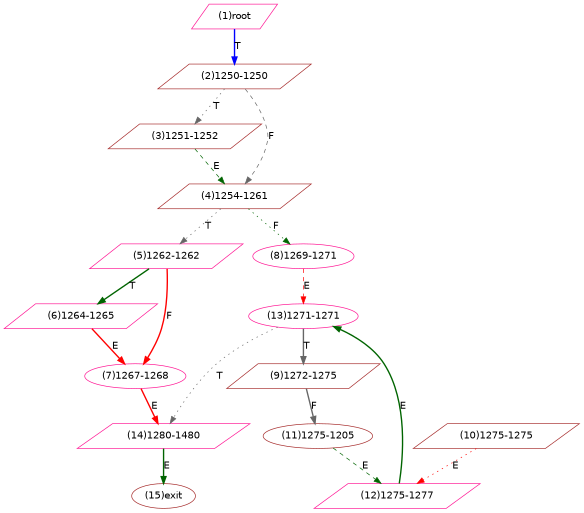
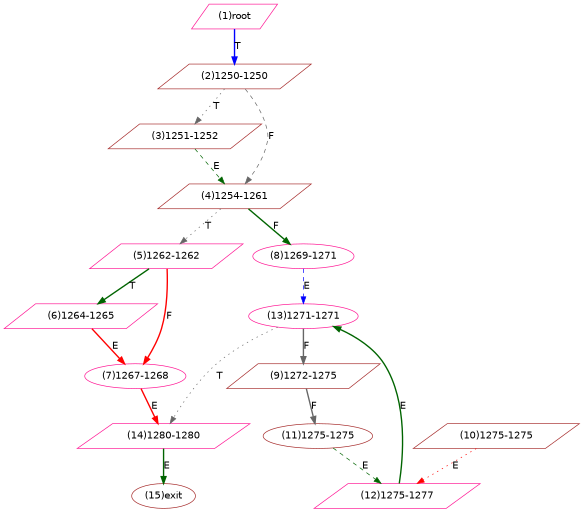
(267, 224) -> (267, 224)
(303, 283) -> (303, 283)
(307, 346) -> (307, 346)
(164, 436) -> (164, 436)
(318, 436) -> (318, 436)
